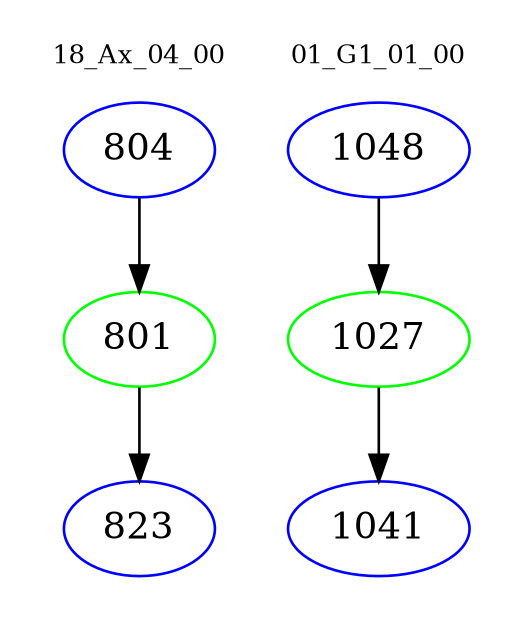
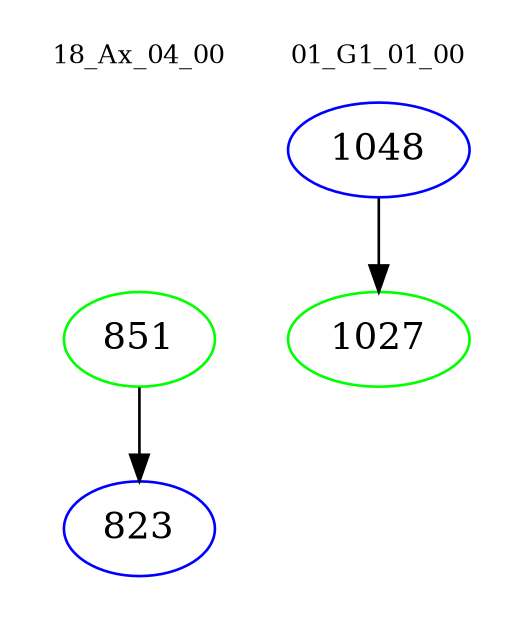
(139, 150) -> none
(139, 339) -> (139, 339)
(379, 529) -> none
